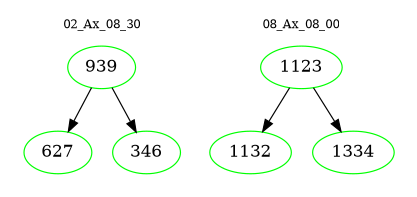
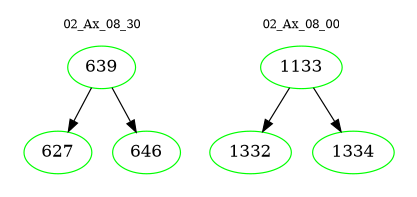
(301, 25) -> (301, 25)
(102, 67) -> (102, 67)
(301, 67) -> (301, 67)
(147, 152) -> (147, 152)
(251, 152) -> (251, 152)
